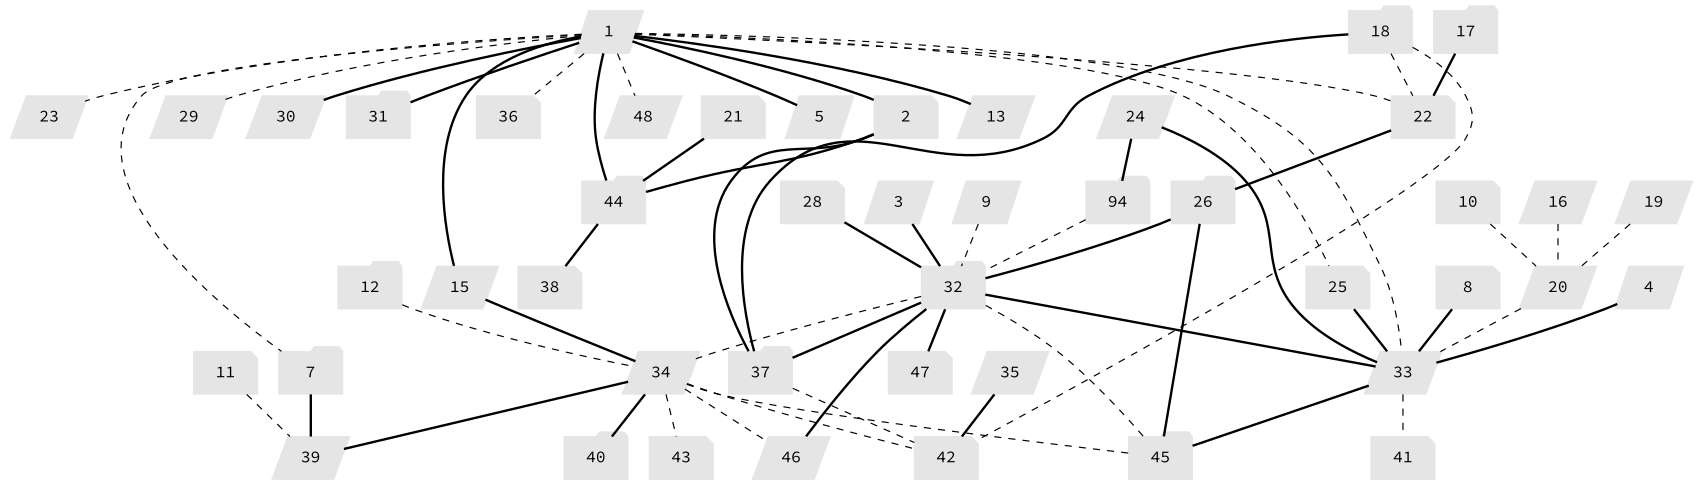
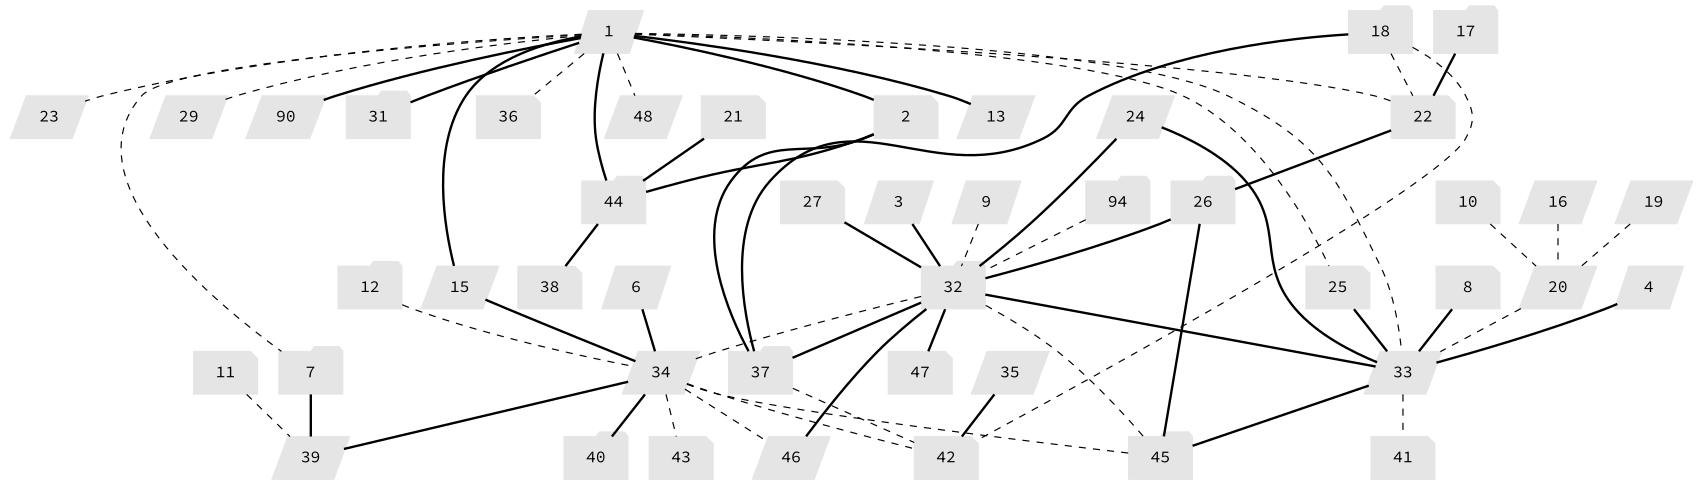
(286, 117) -> (286, 117)
(820, 117) -> none
(1127, 160) -> (1050, 205)
(813, 202) -> (813, 202)
none -> (636, 288)
